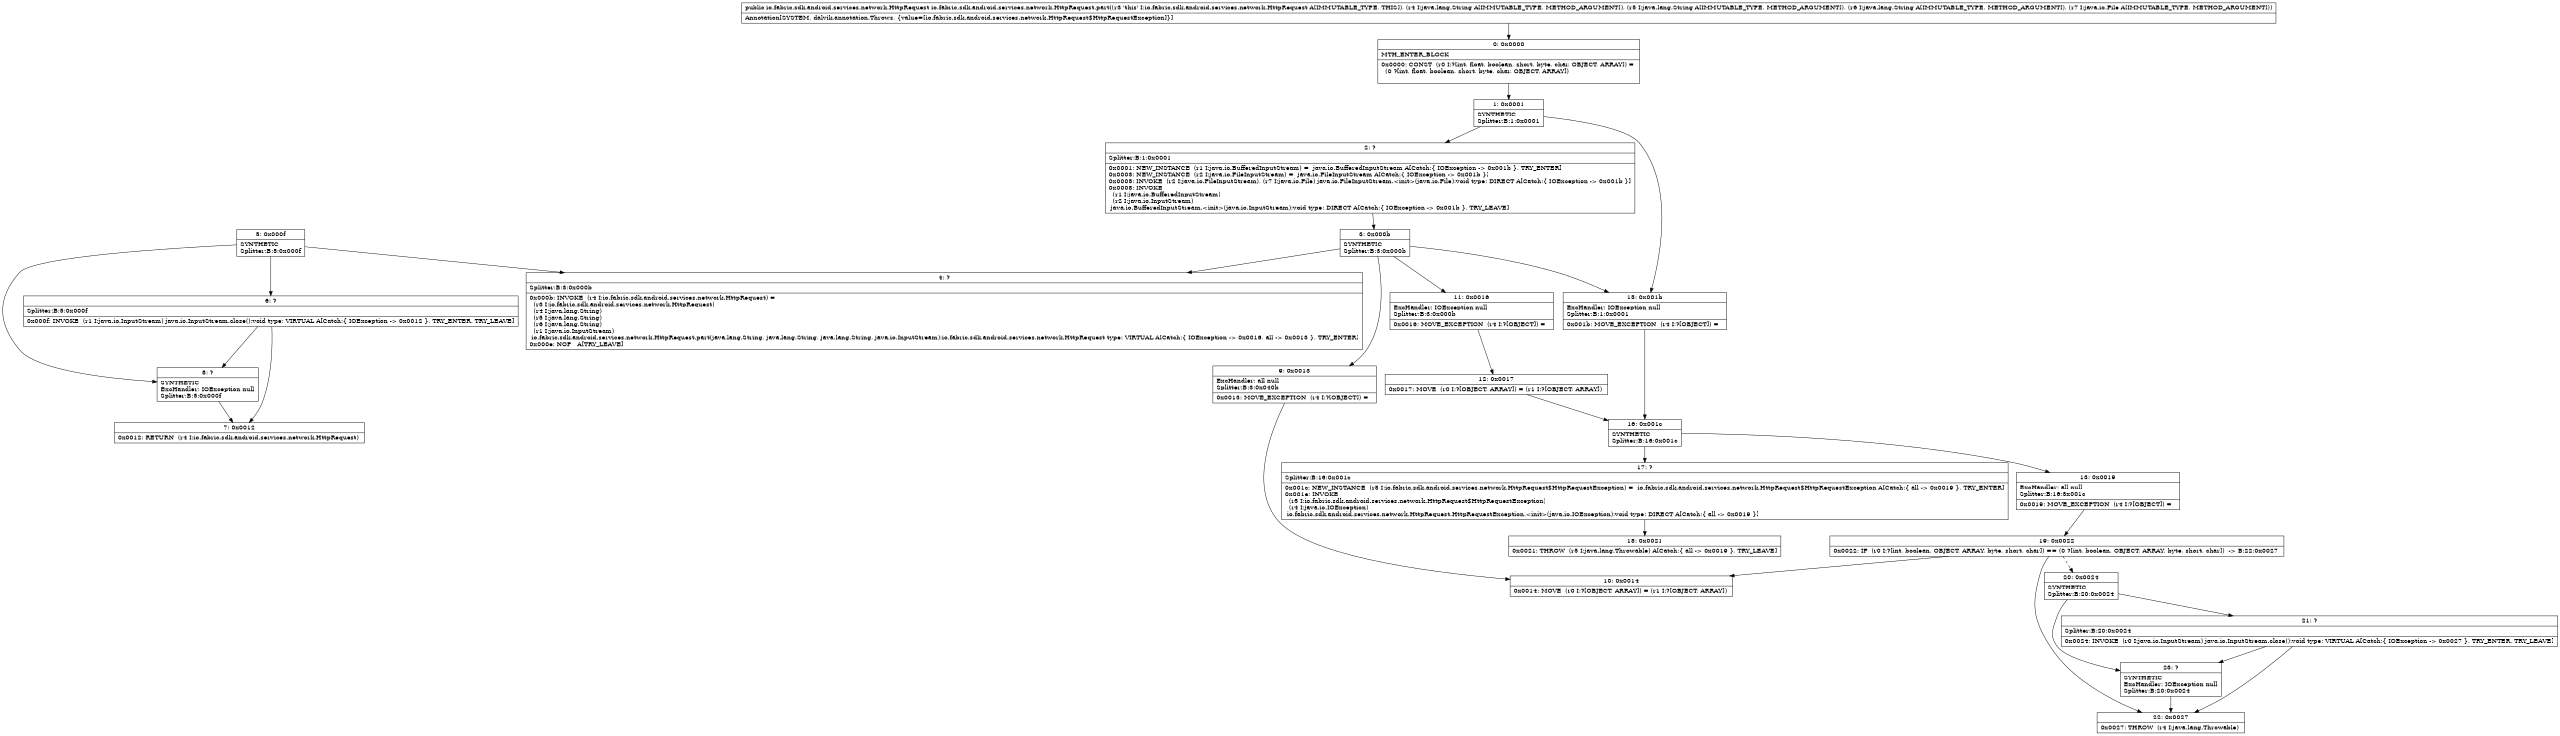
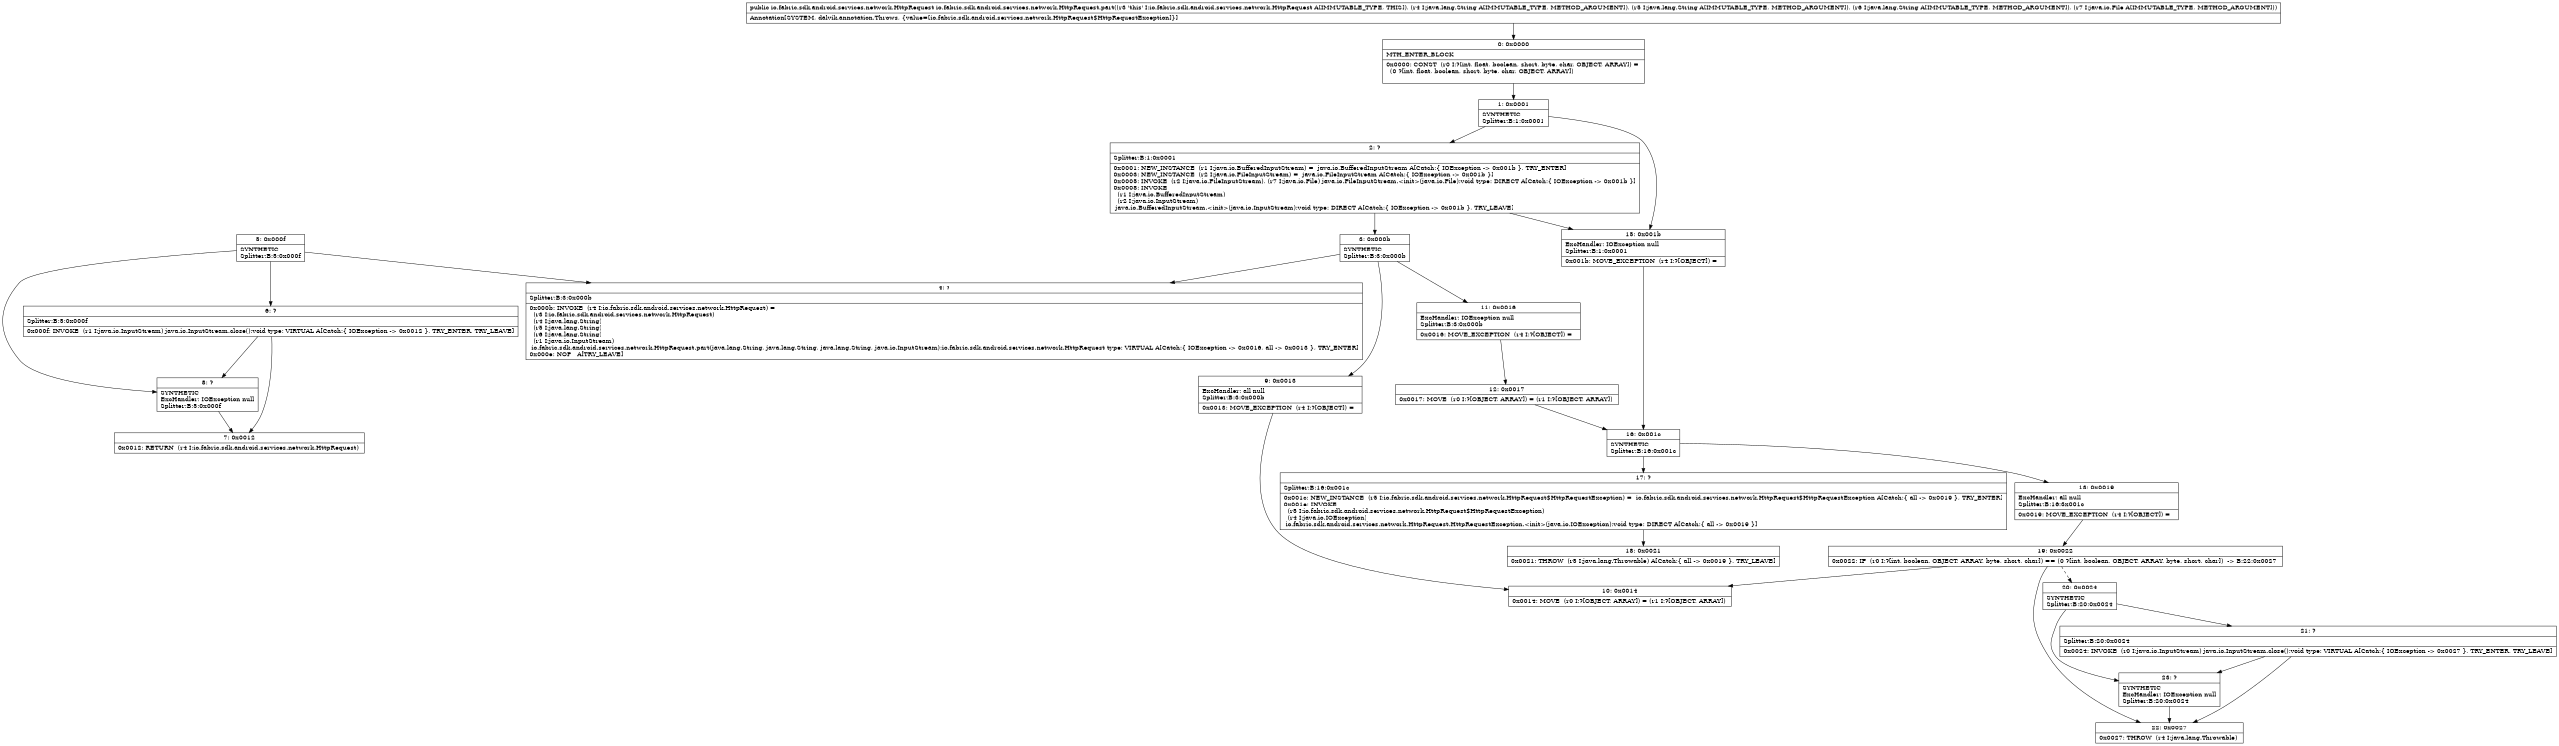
(1509, 261) -> (1539, 221)
(1248, 388) -> (1234, 398)
